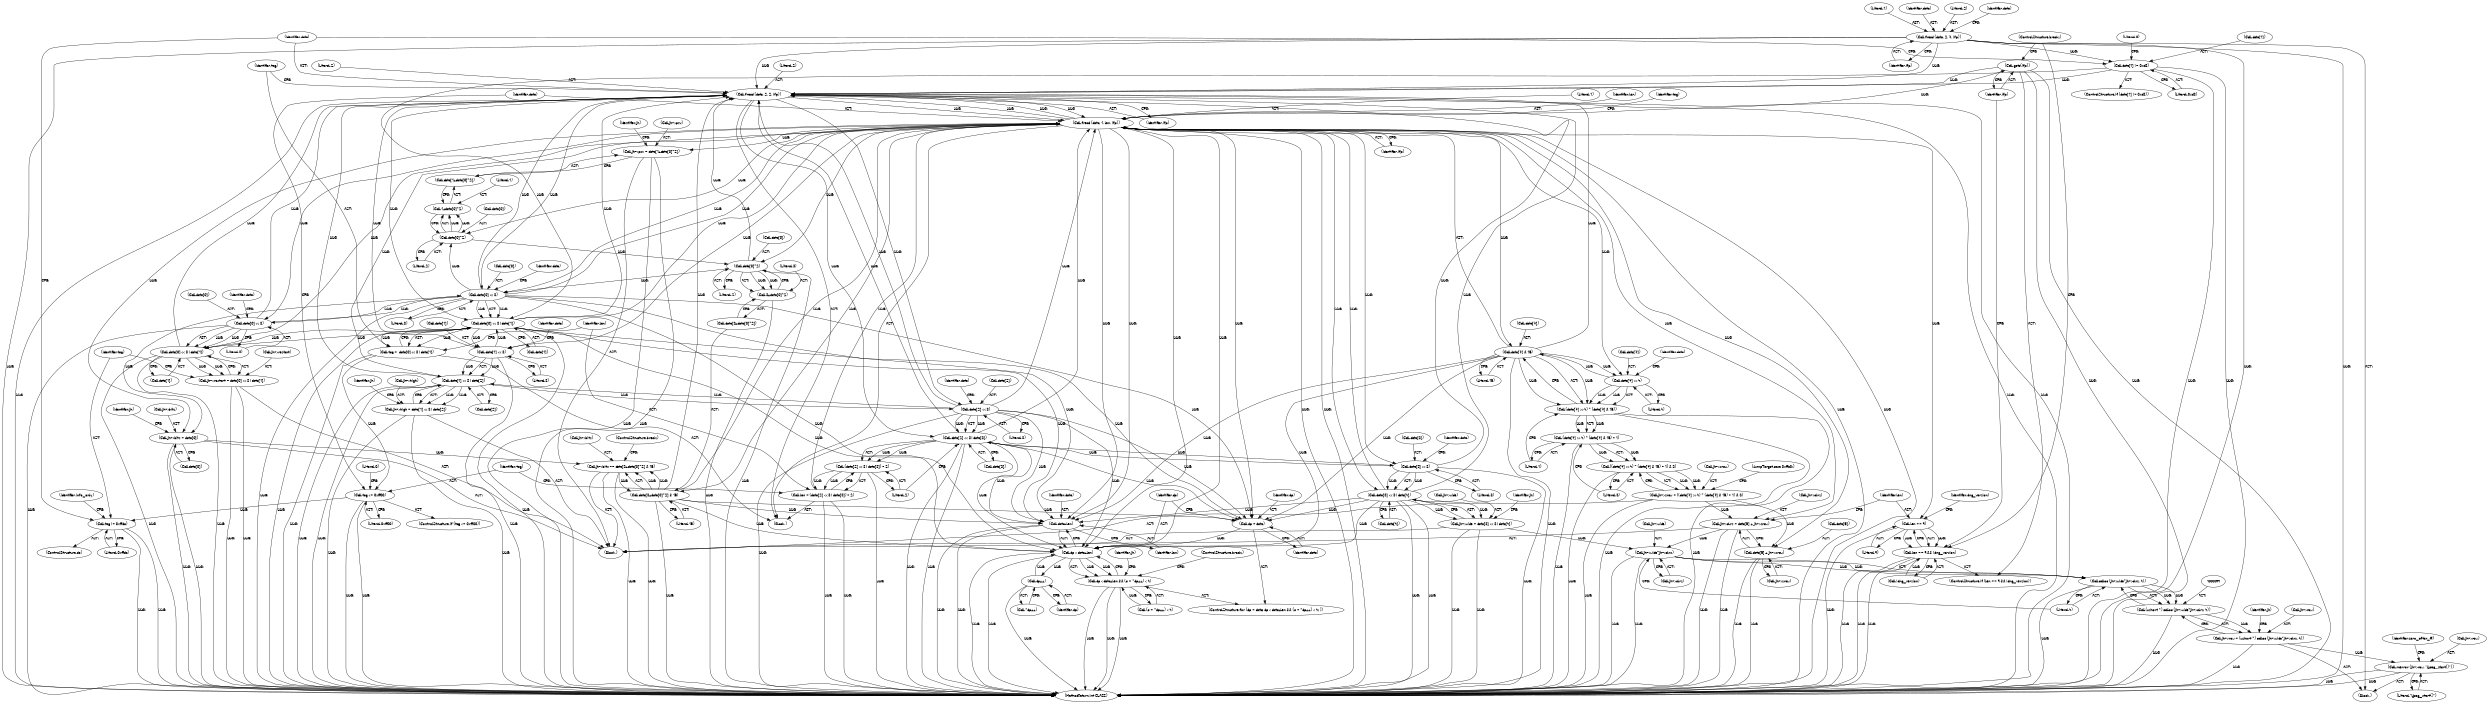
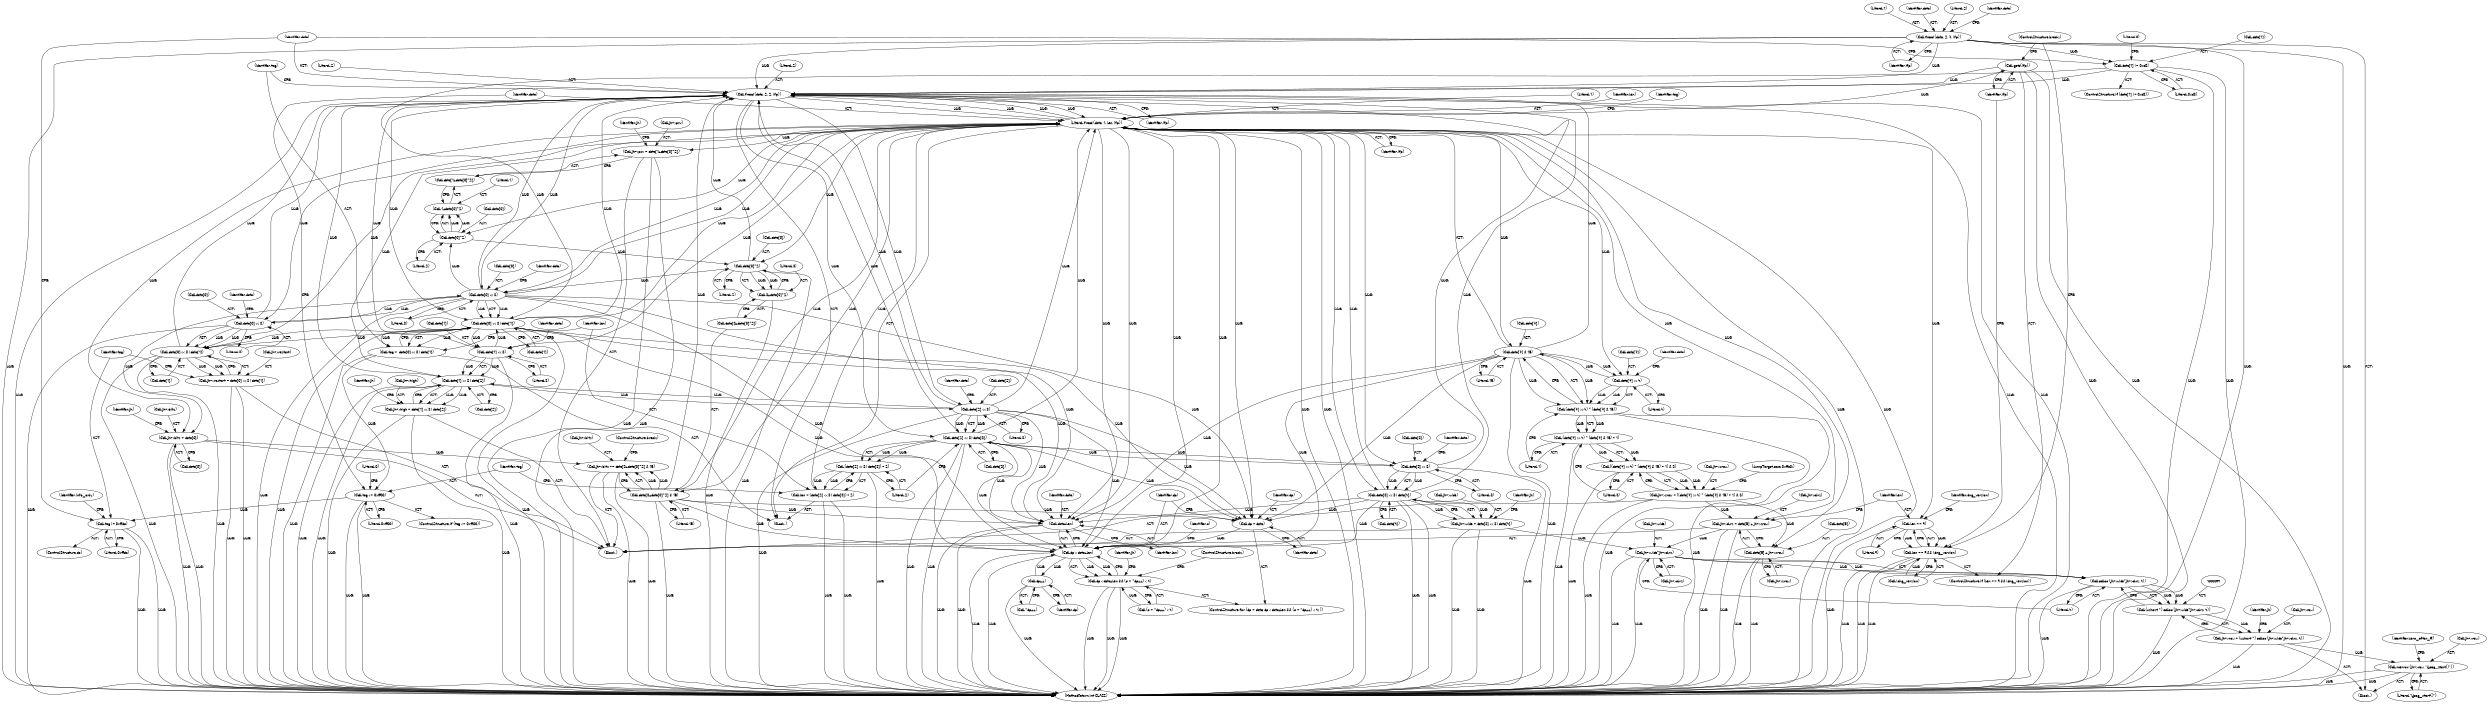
(1096, 123) -> (1096, 123)
(625, 481) -> (625, 481)
none -> (1200, 524)
